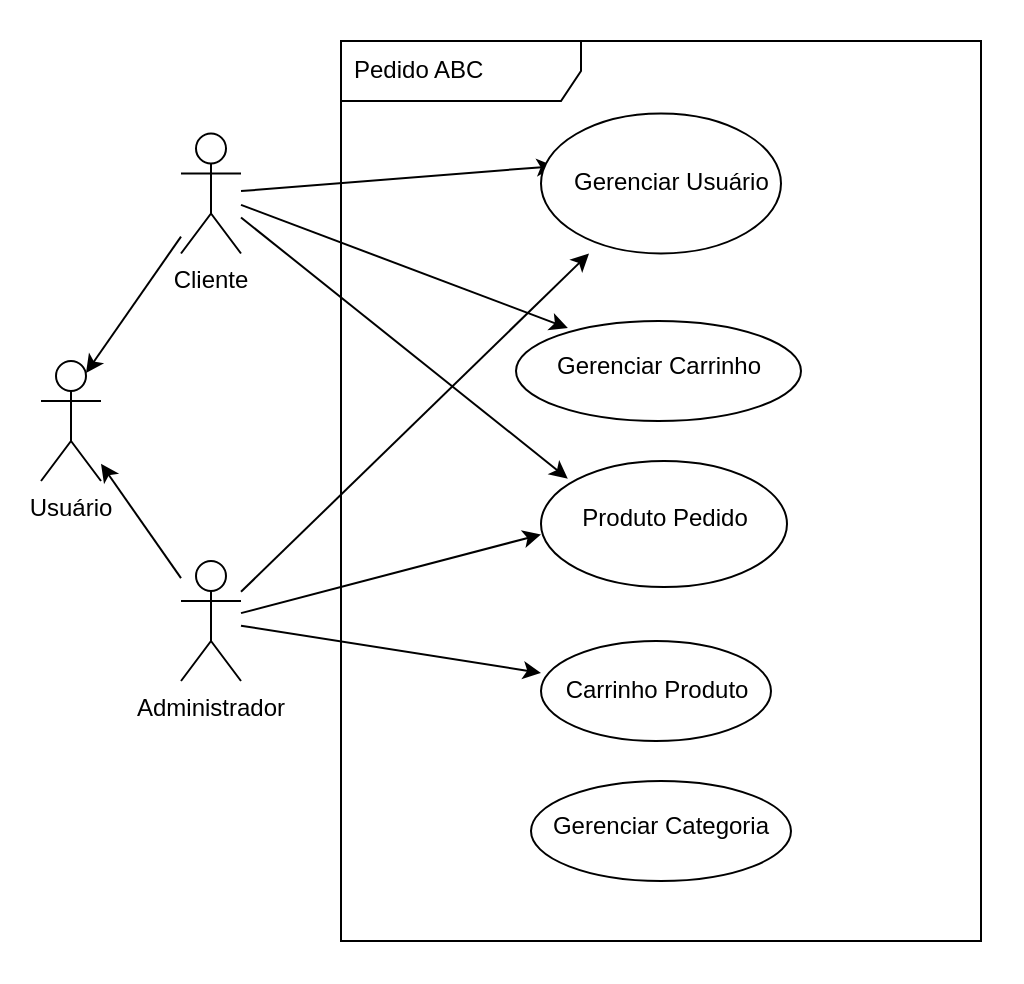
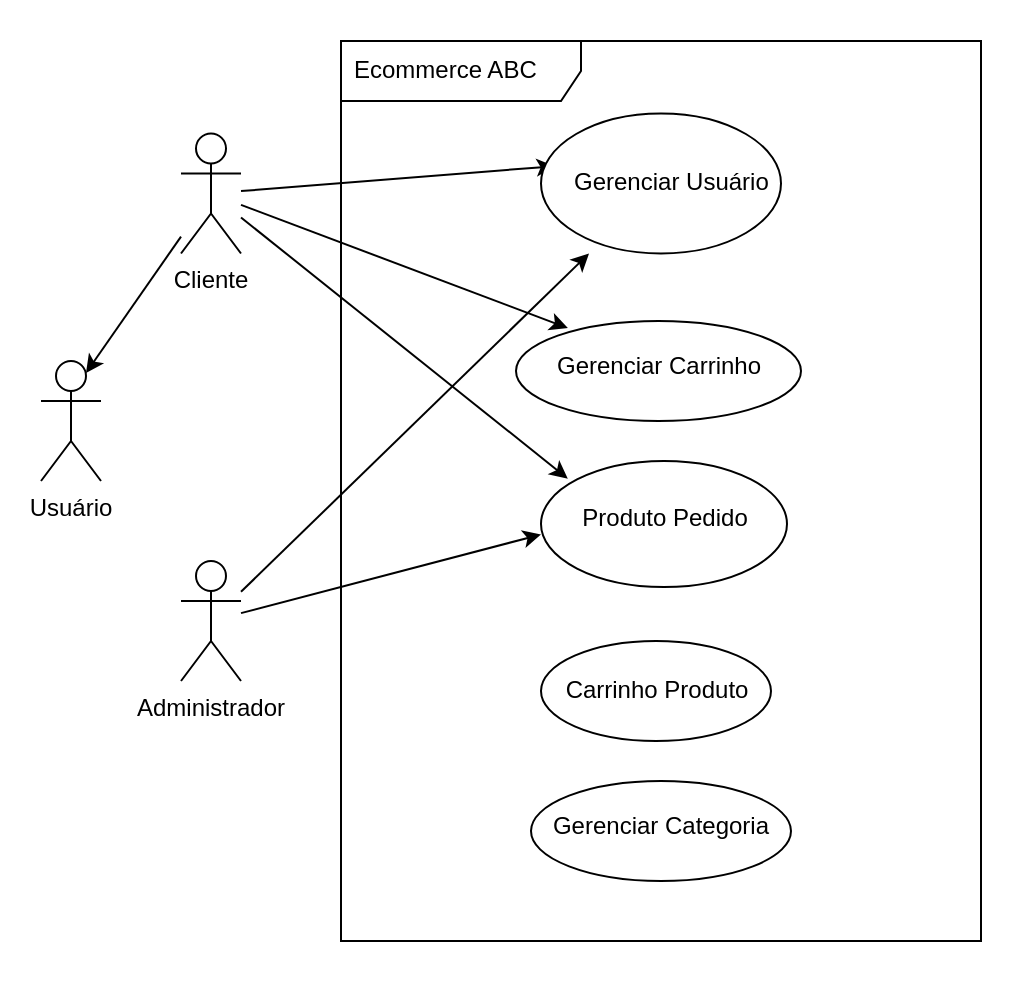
(416, 71) -> (439, 71)
(145, 526) -> none
(385, 648) -> none
